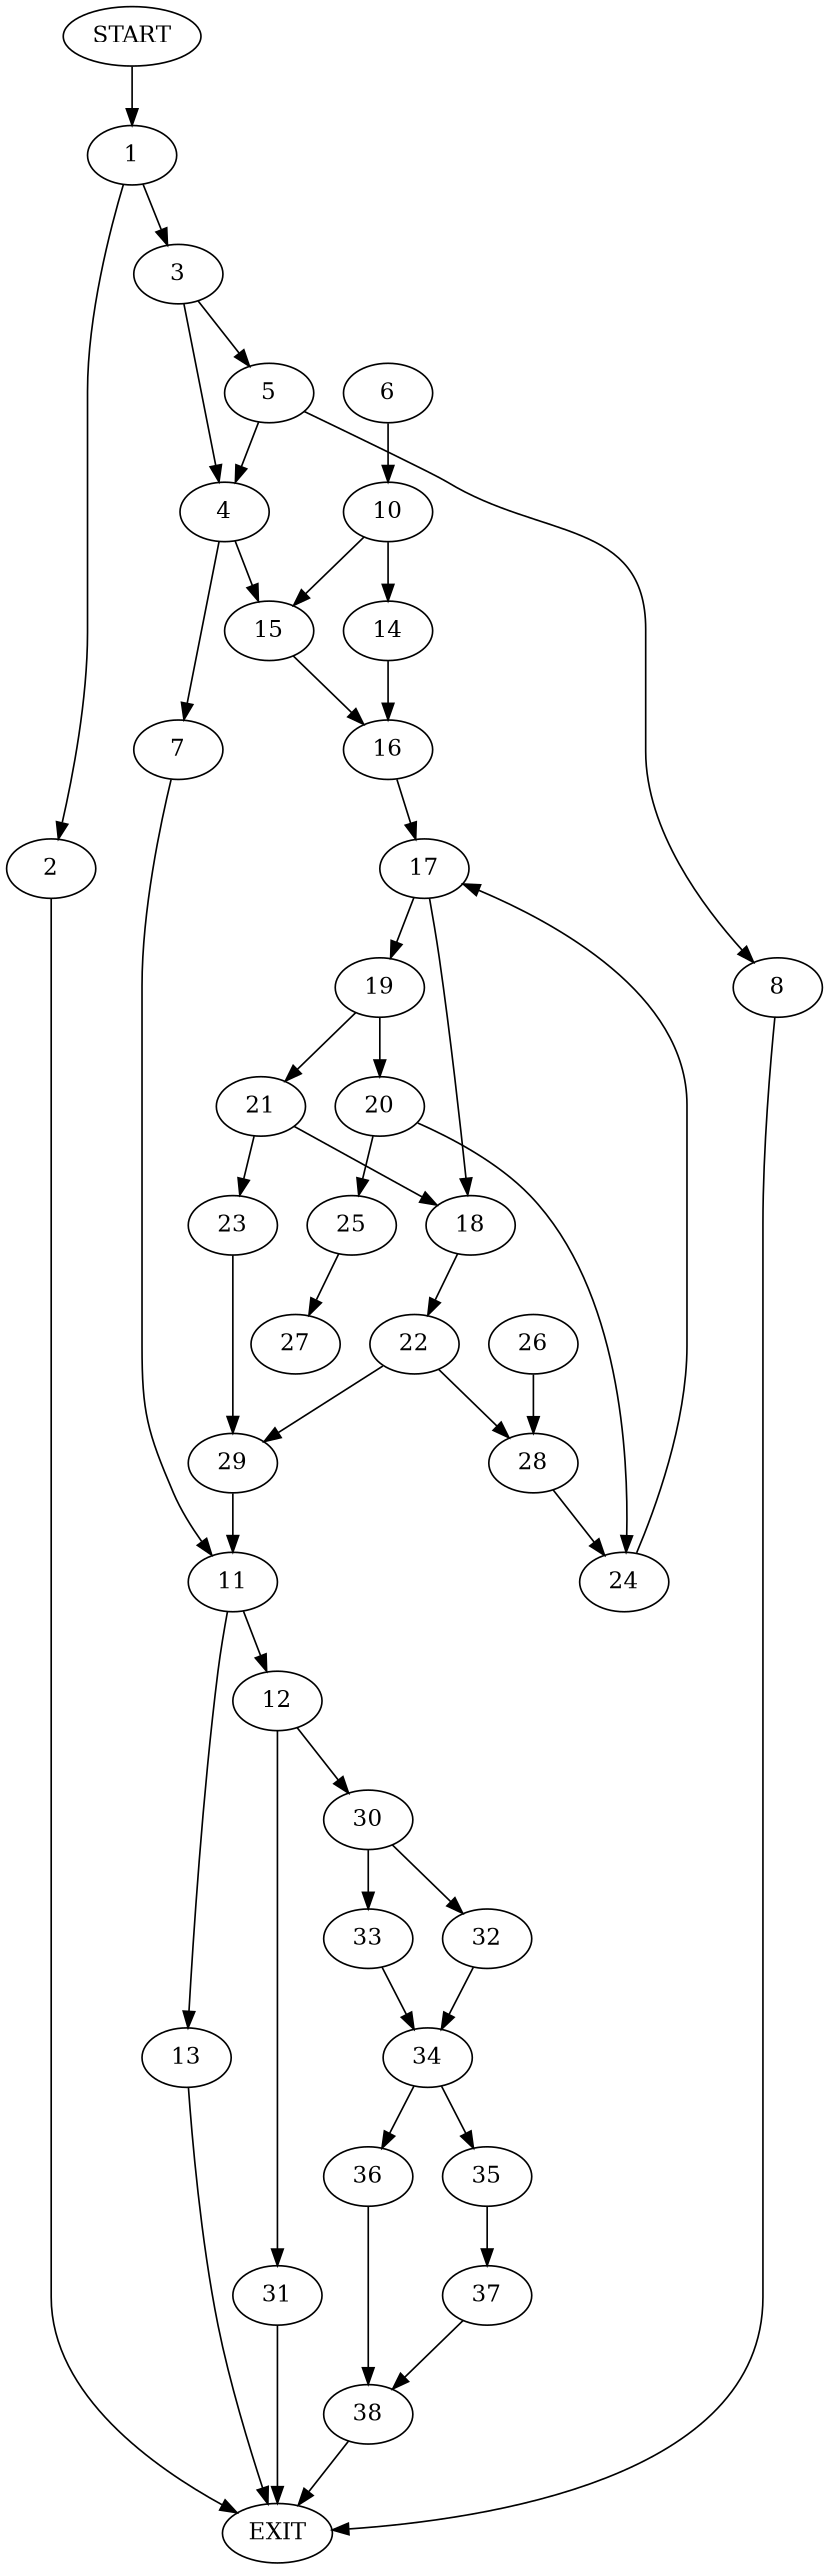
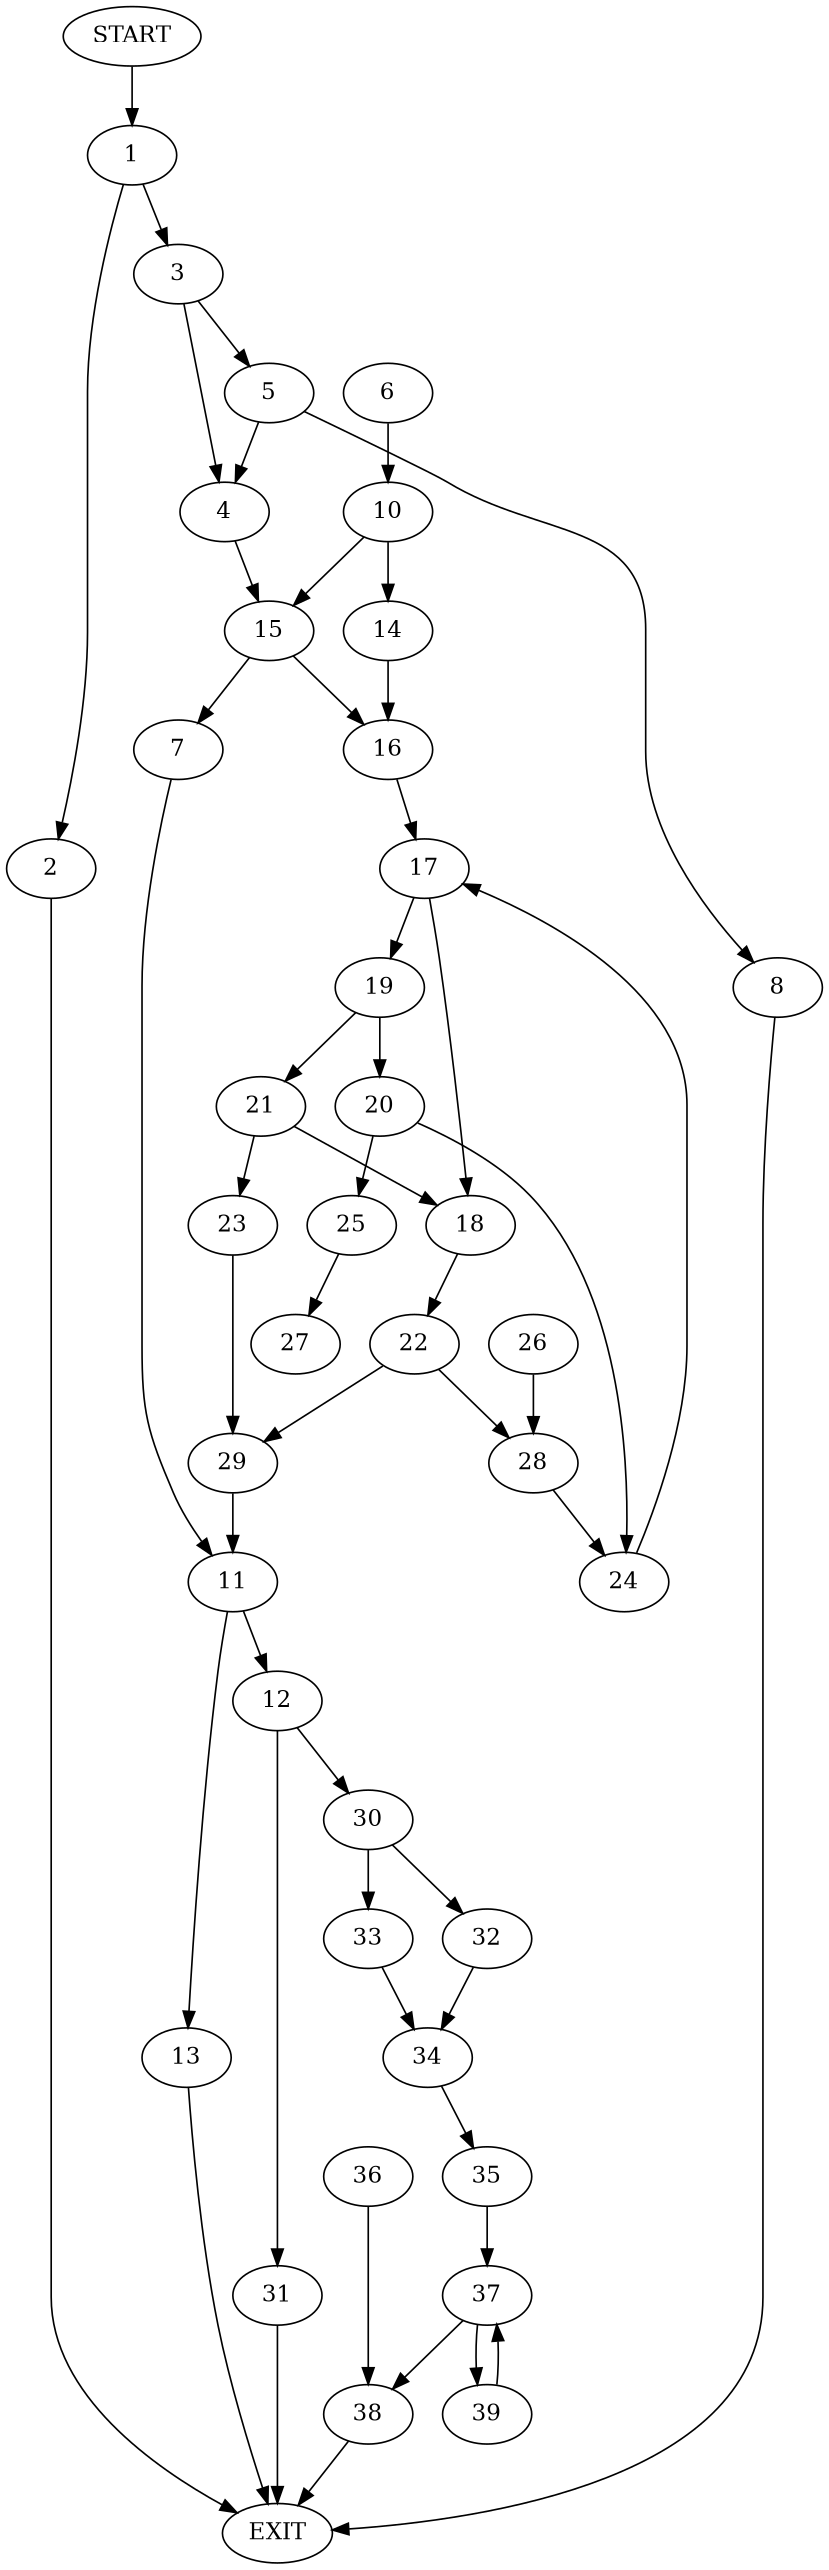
(203, 623) -> (229, 684)
(402, 2110) -> none
none -> (487, 2414)
